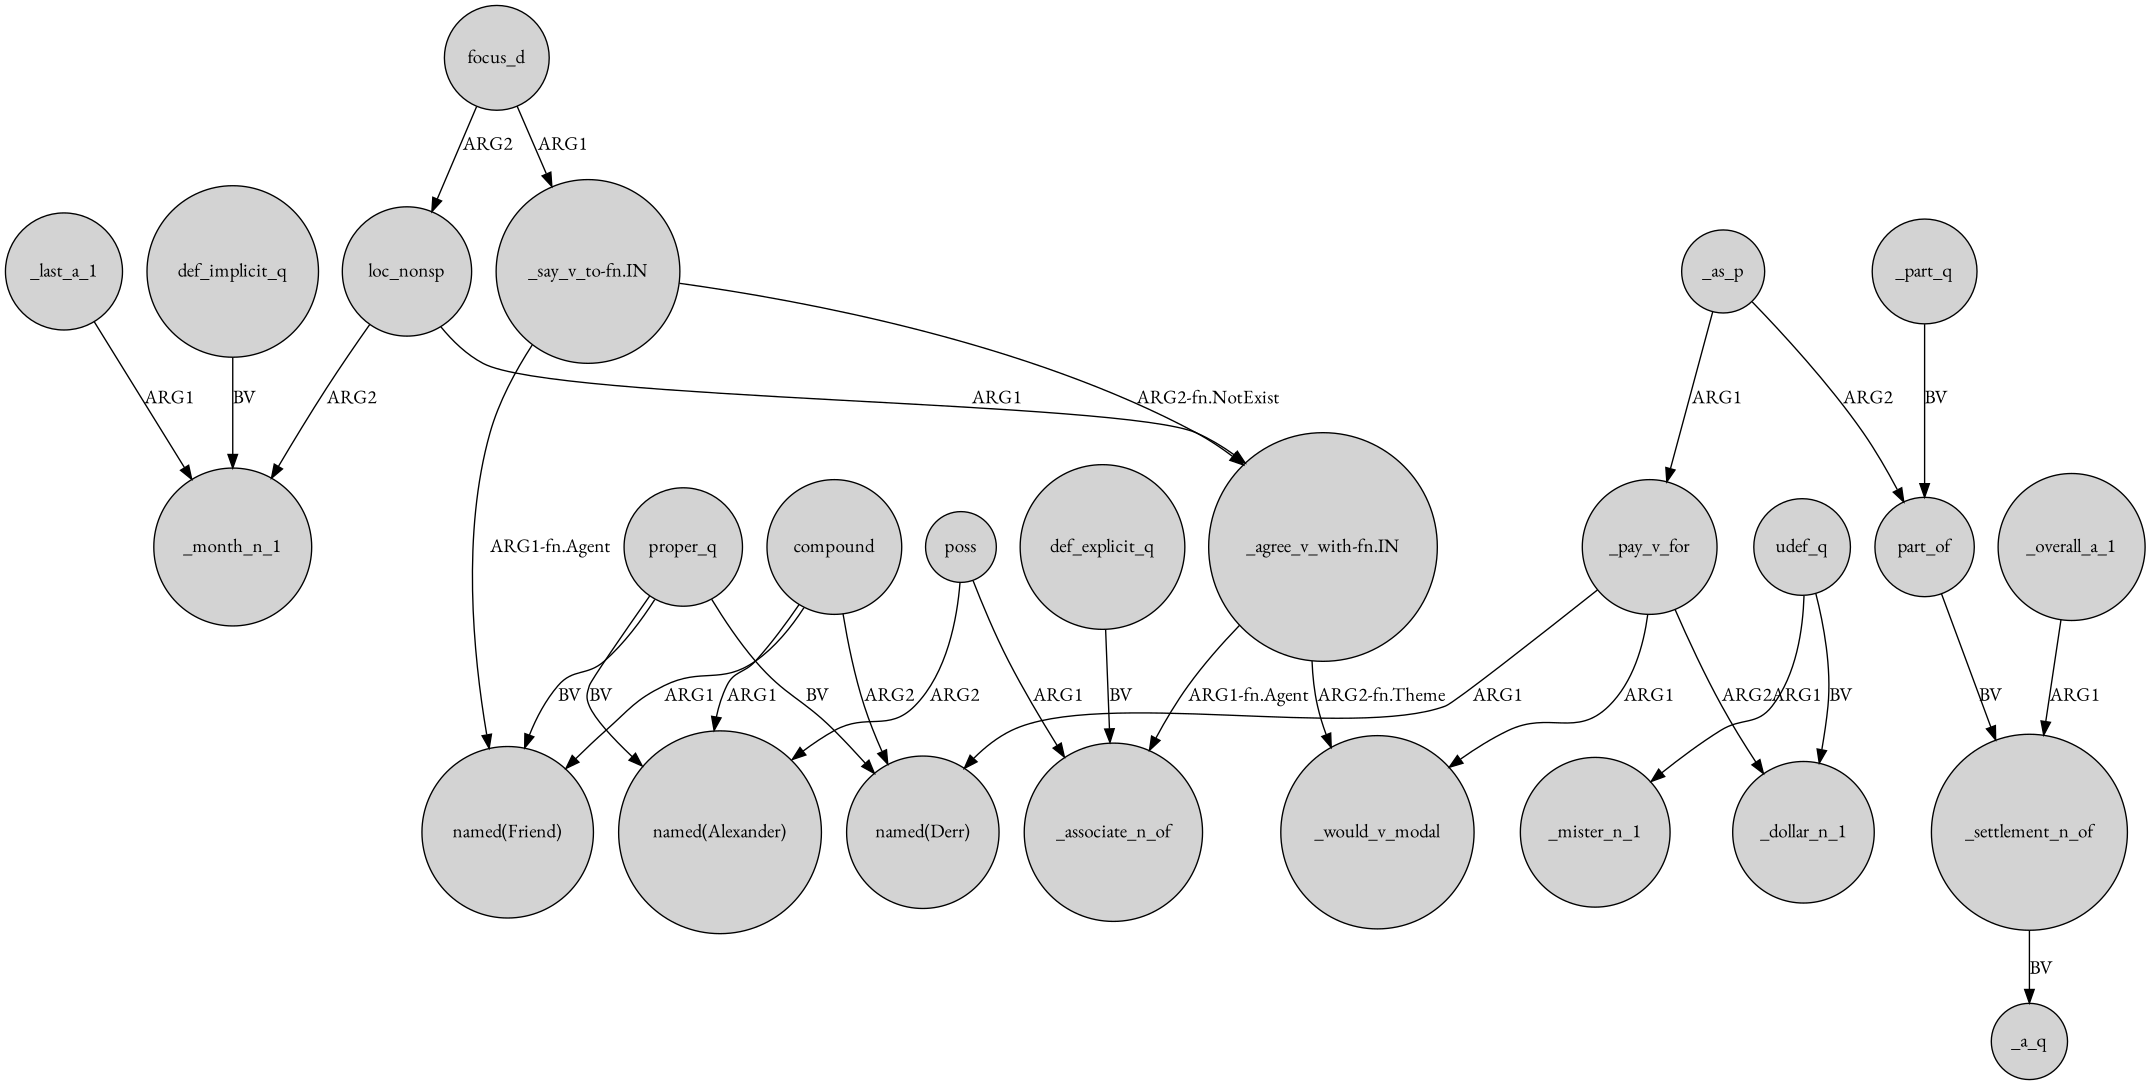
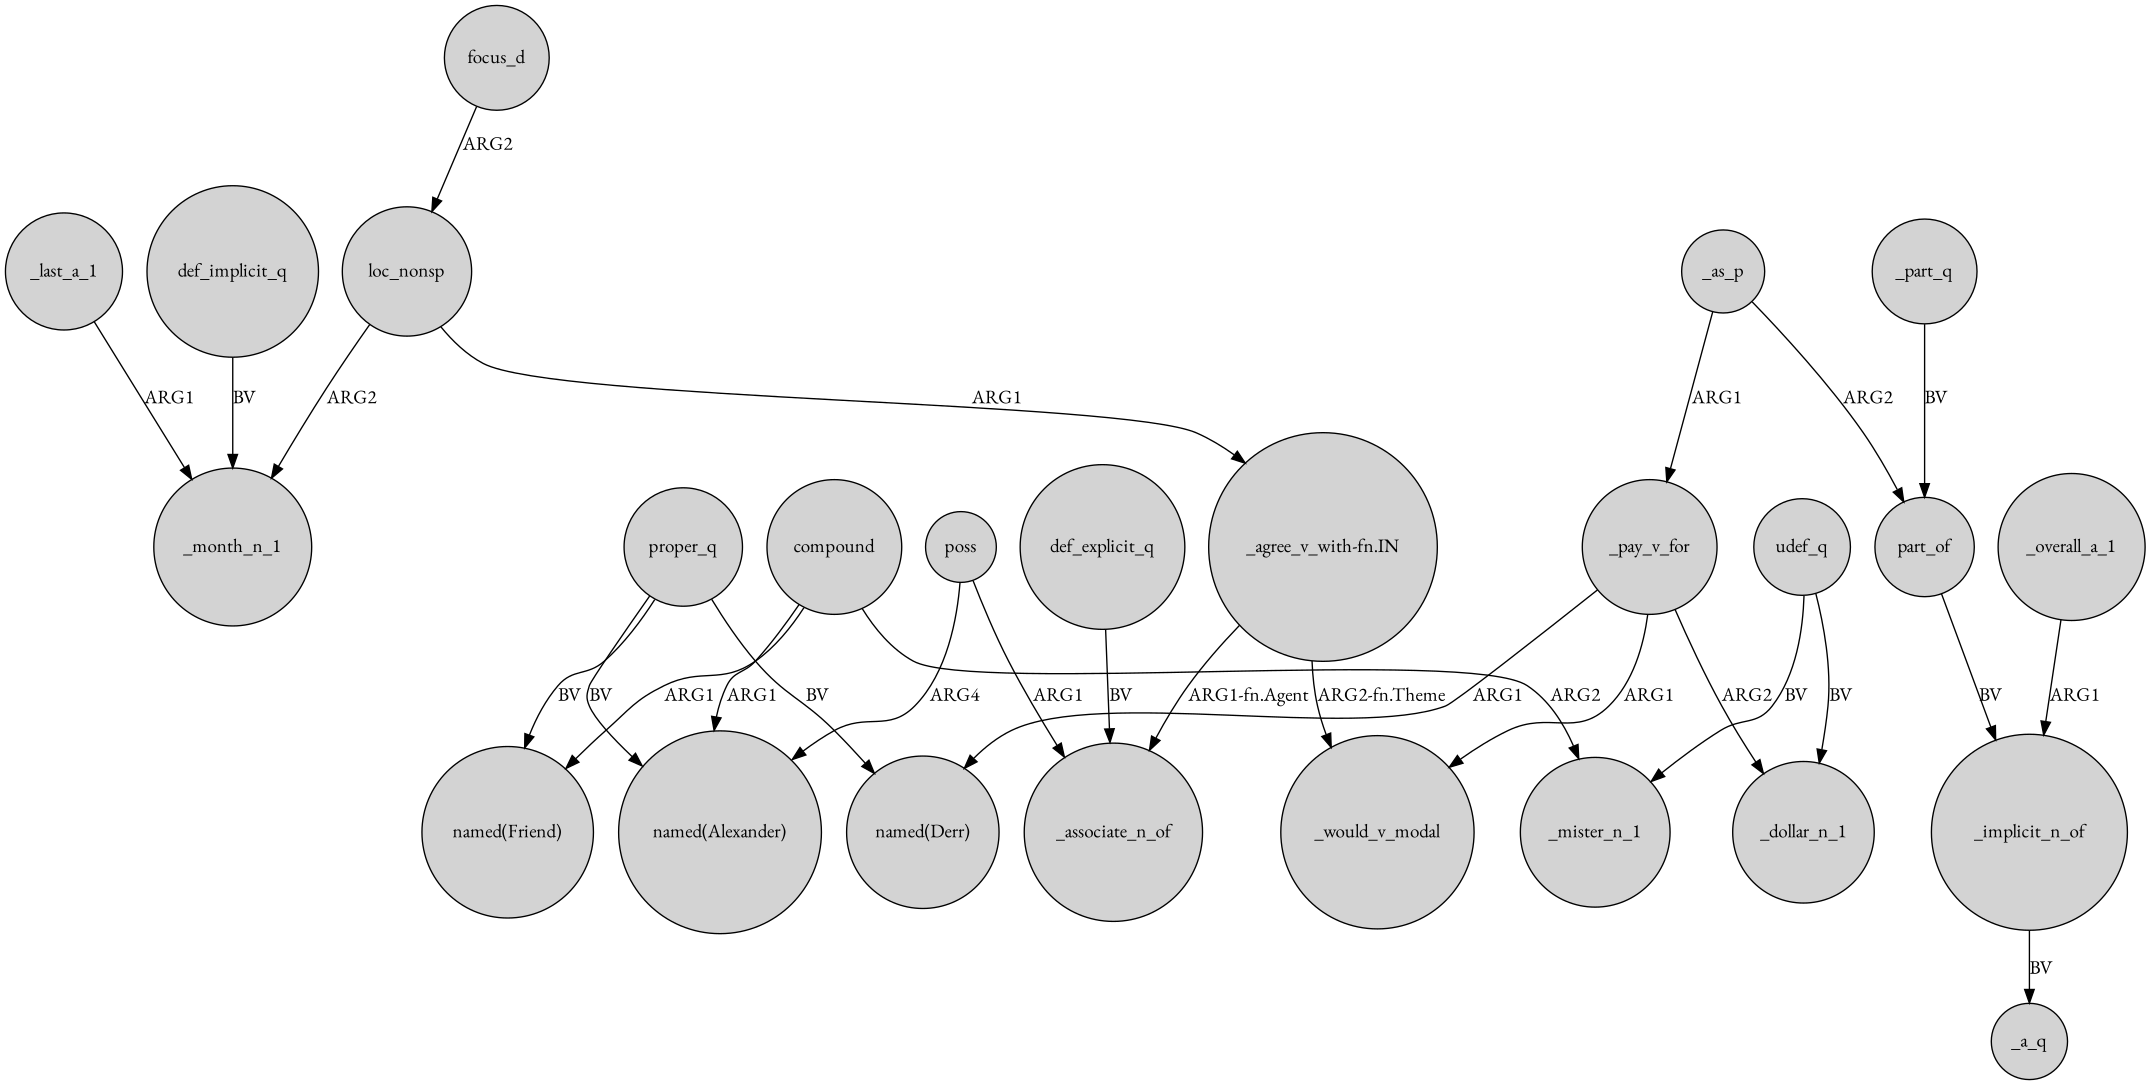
(588, 271) -> none
(858, 684) -> (1222, 671)
(955, 696) -> (955, 696)
(1797, 696) -> (1797, 696)
(2029, 832) -> (2029, 832)
